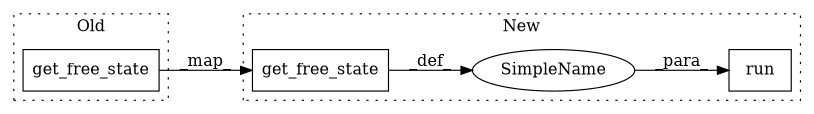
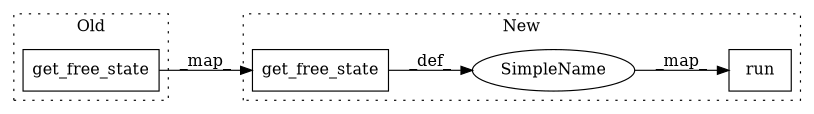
(682, 62) -> (682, 62)
